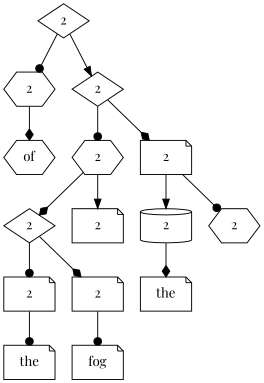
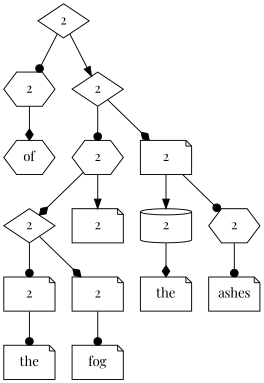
none -> (234, 294)
